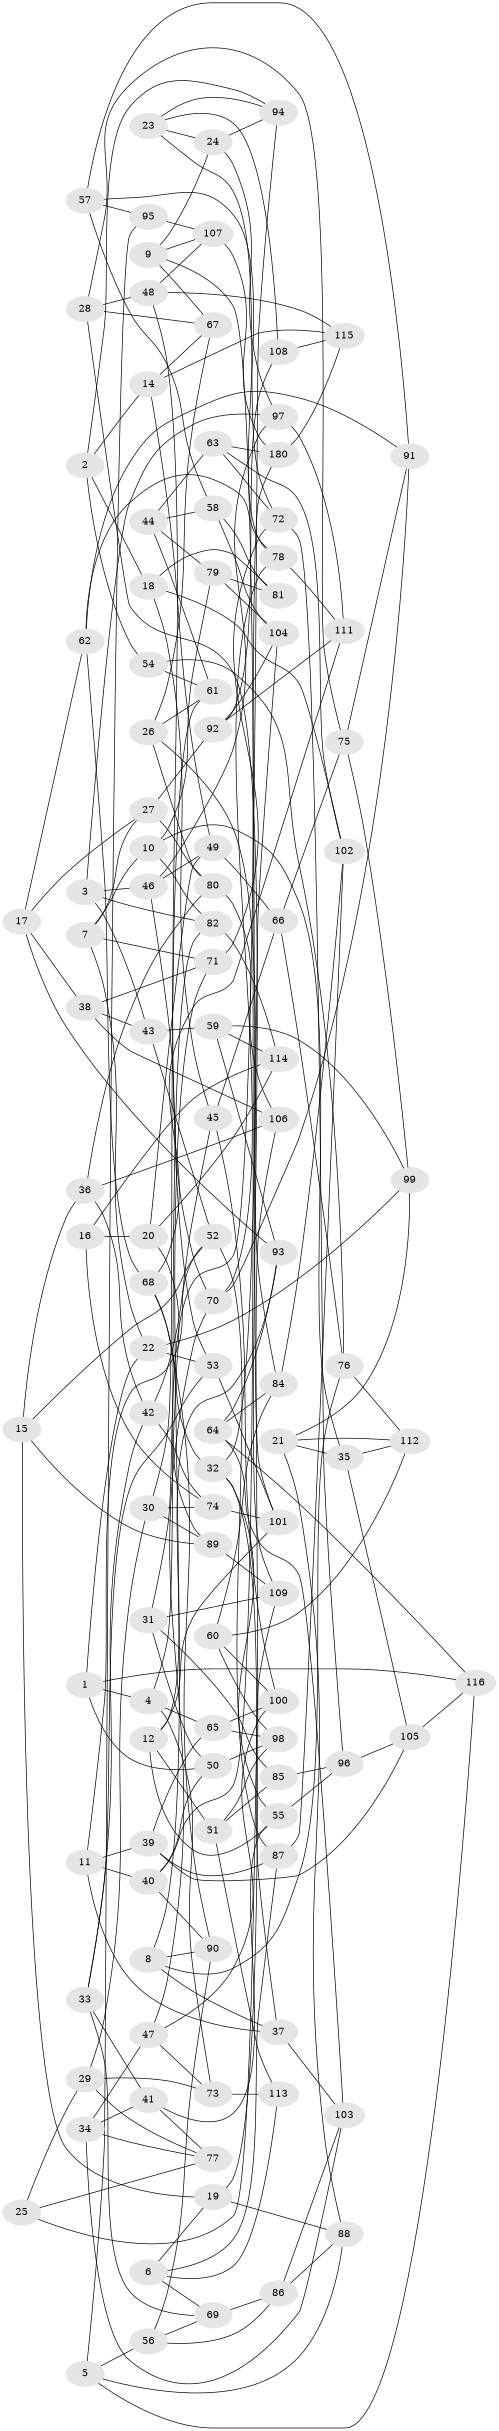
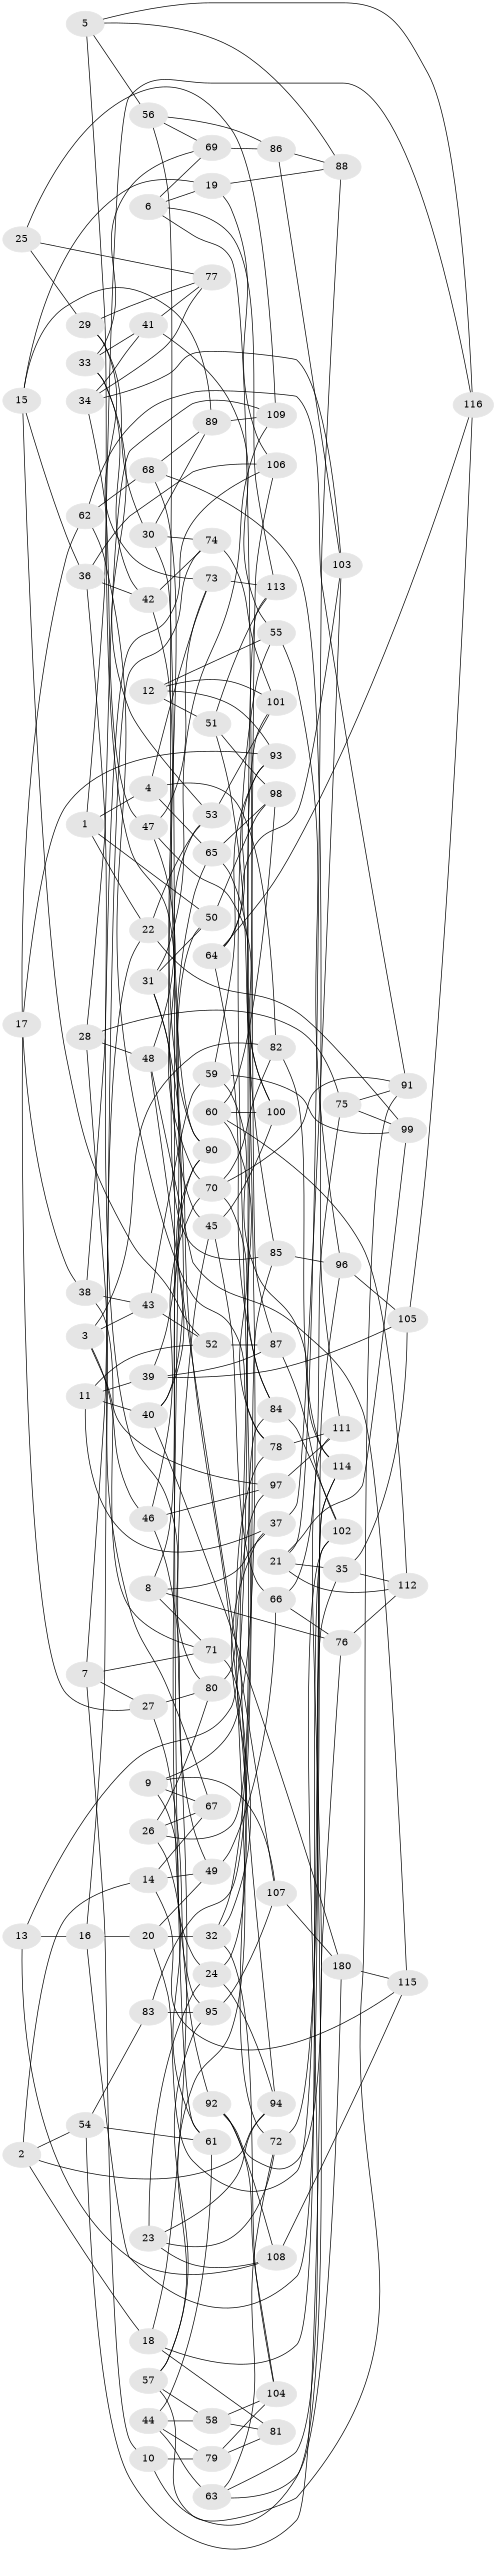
(180, 887) -> (258, 1090)
none -> (22, 1936)
none -> (149, 2013)
